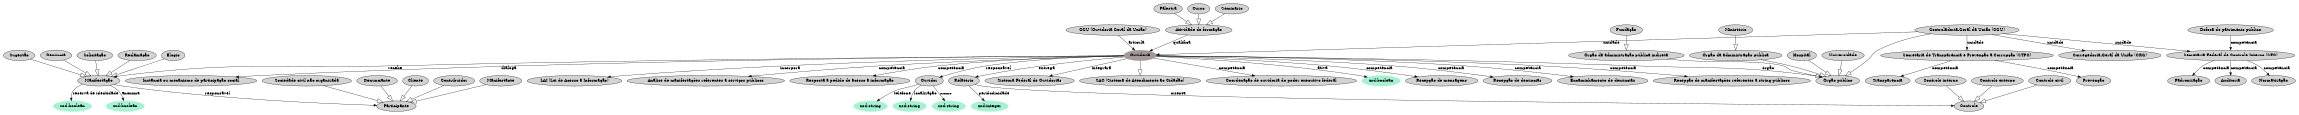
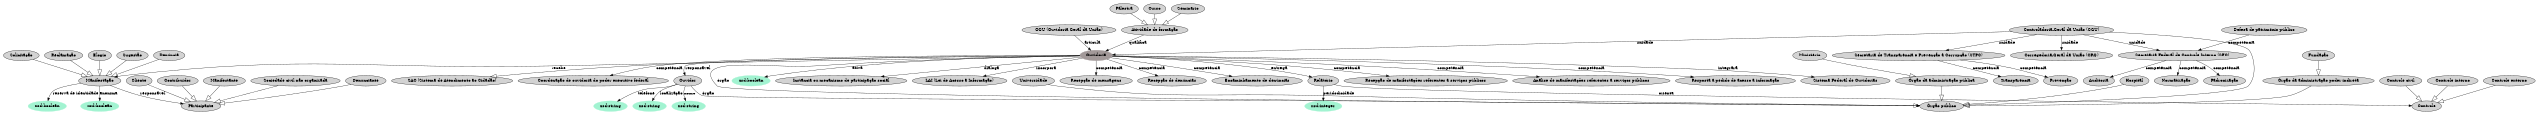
(1626, 55) -> (2318, 81)
(1732, 81) -> (1426, 81)
none -> (1148, 100)
